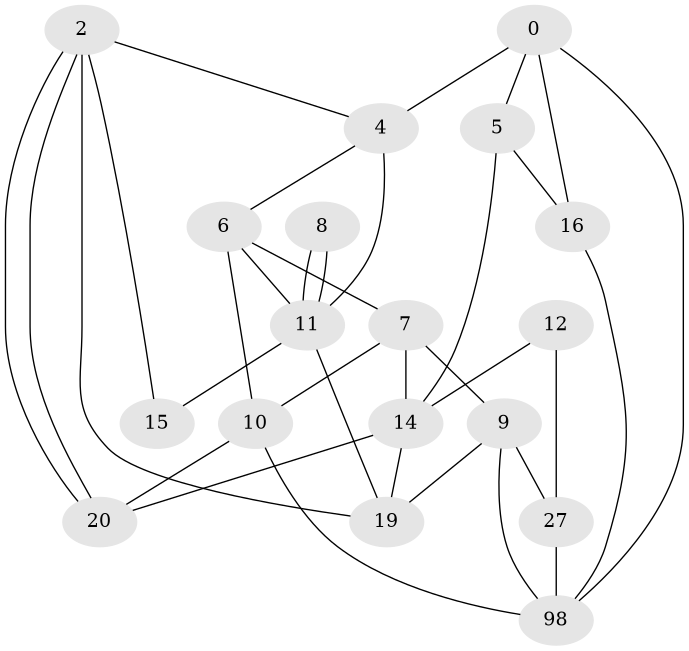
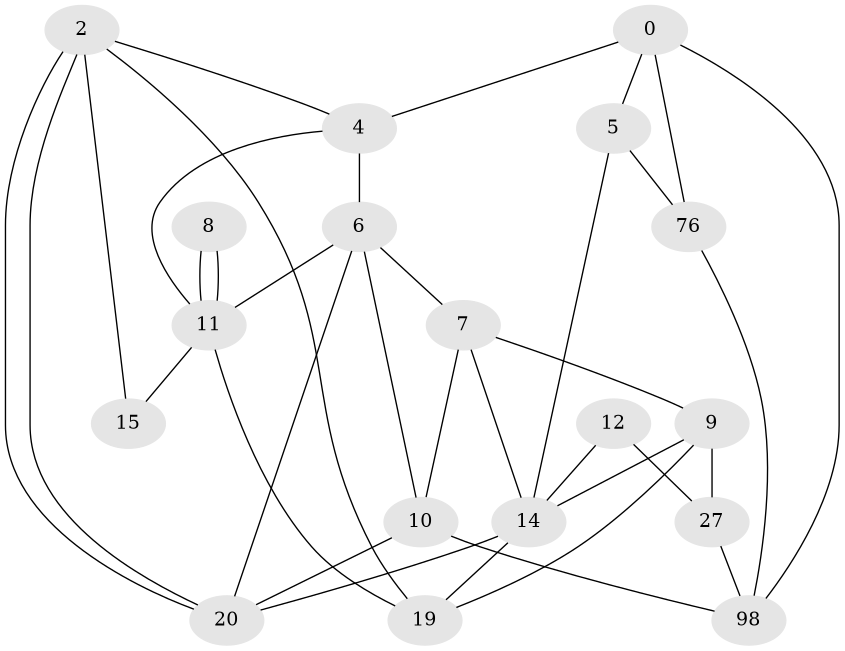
(573, 227) -> (689, 227)
none -> (293, 424)
(503, 528) -> (621, 473)
